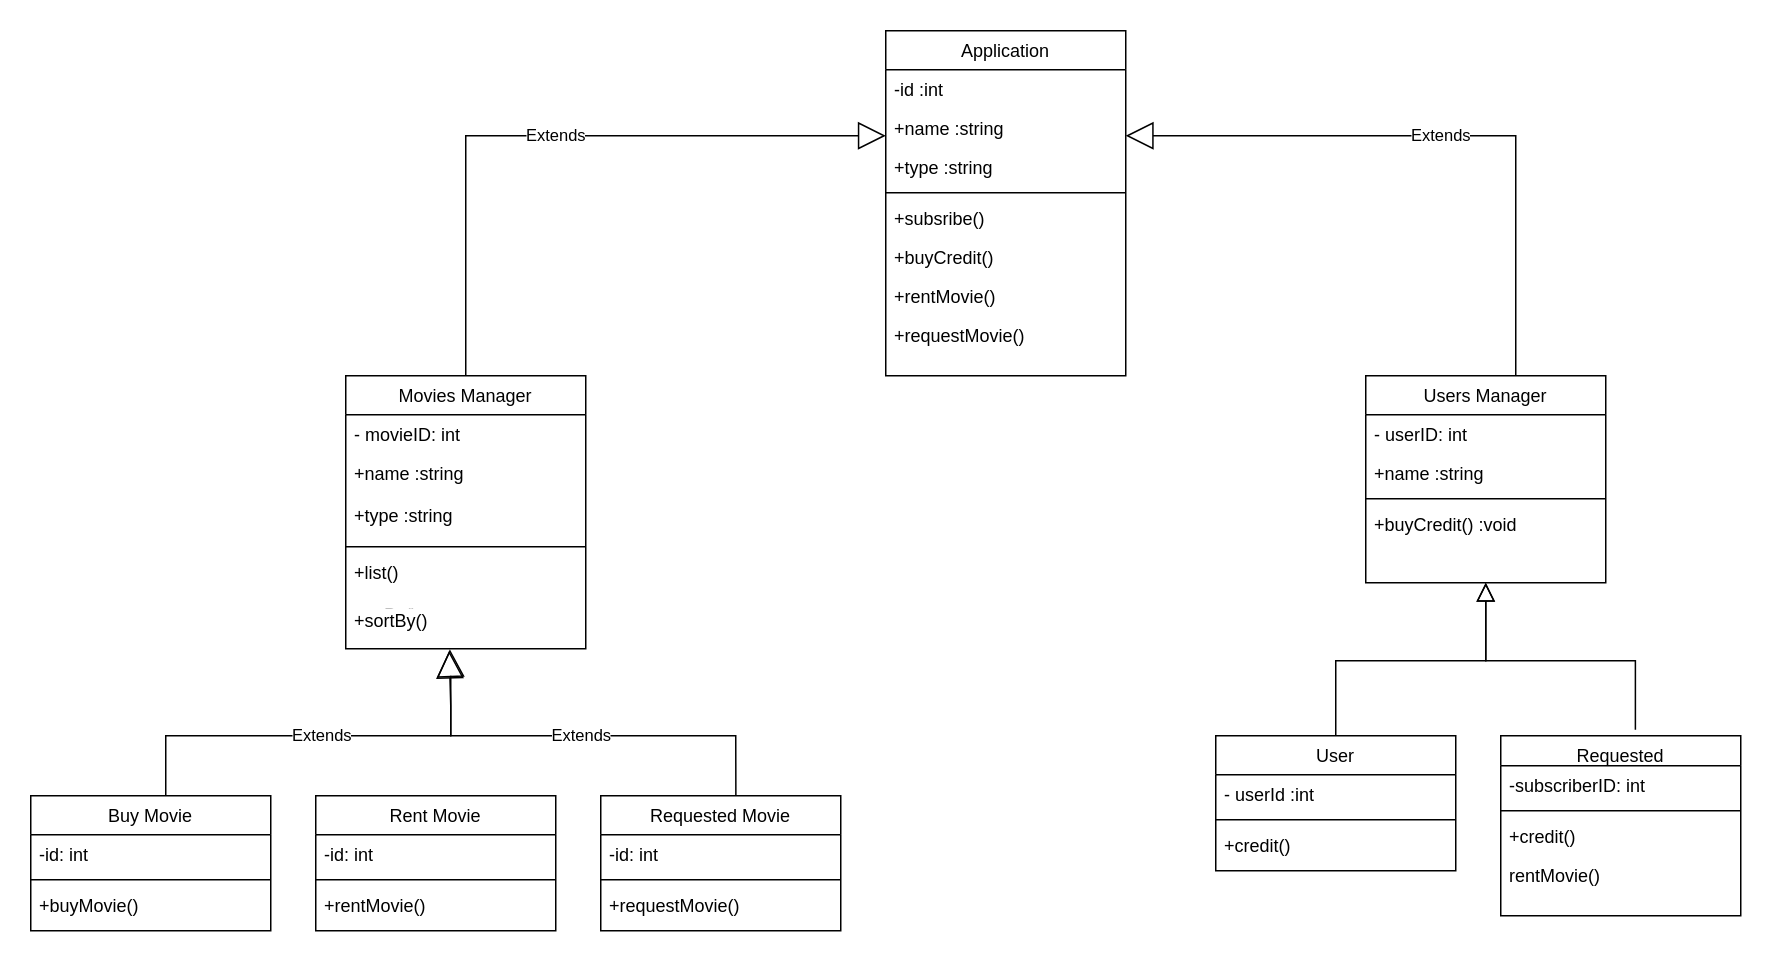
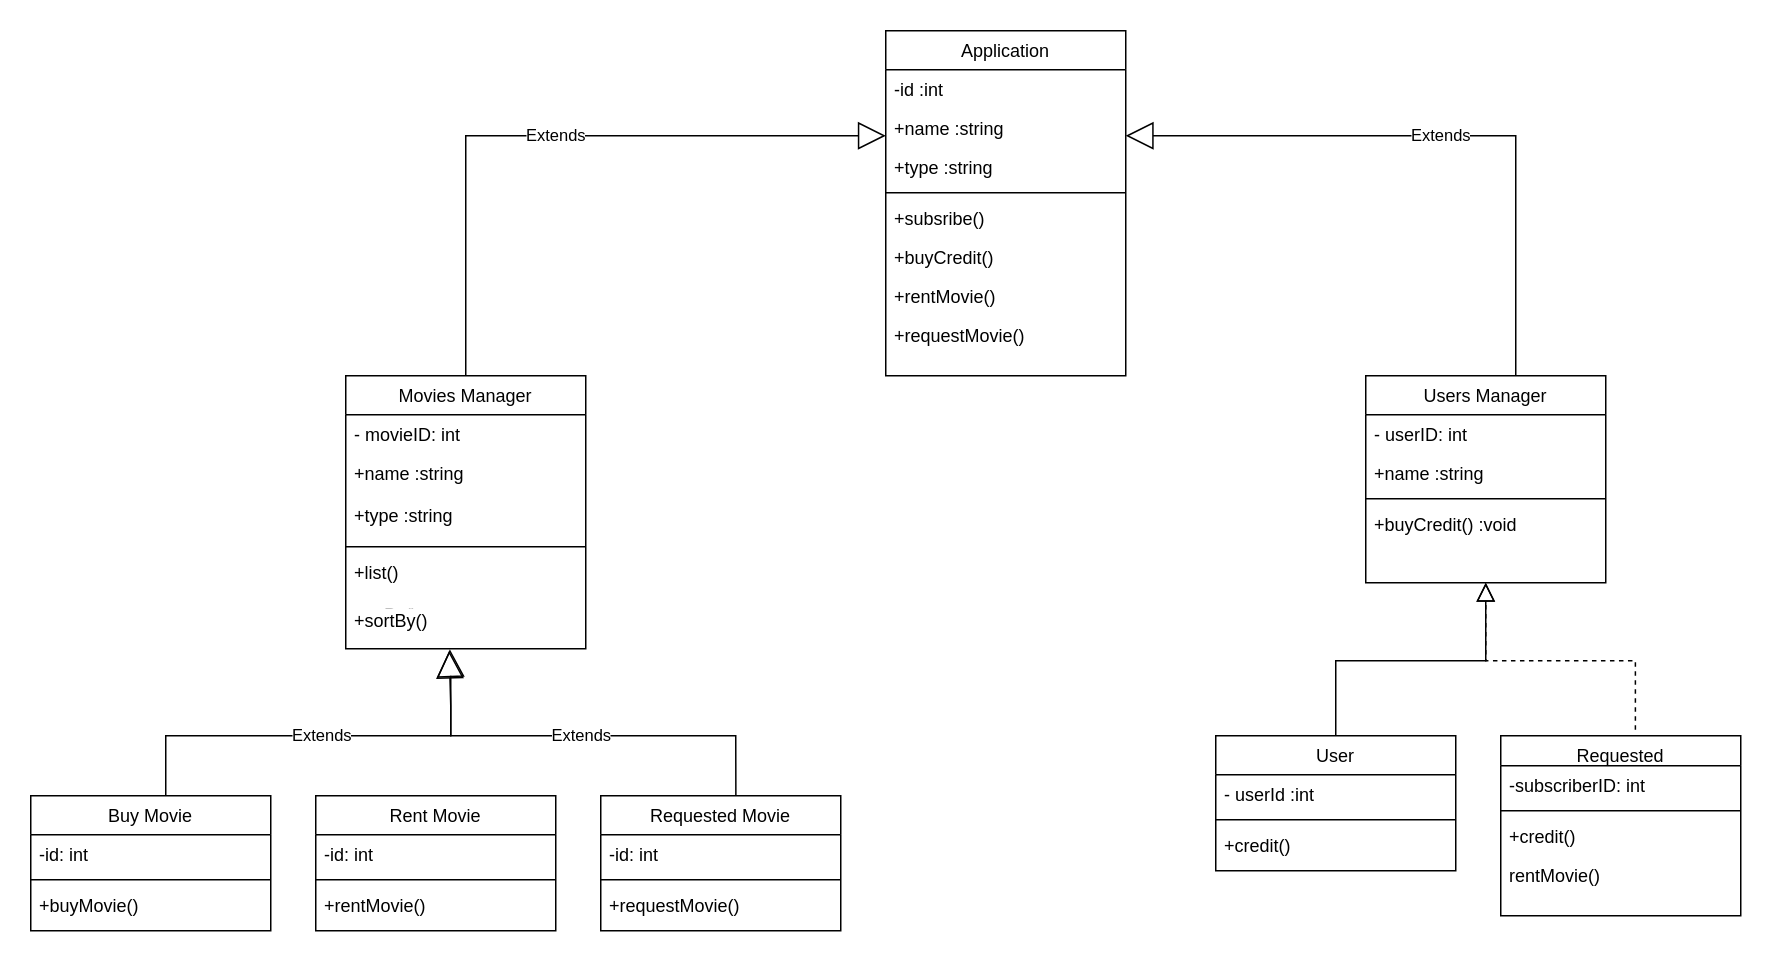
(1593, 661) -> (1593, 661)
